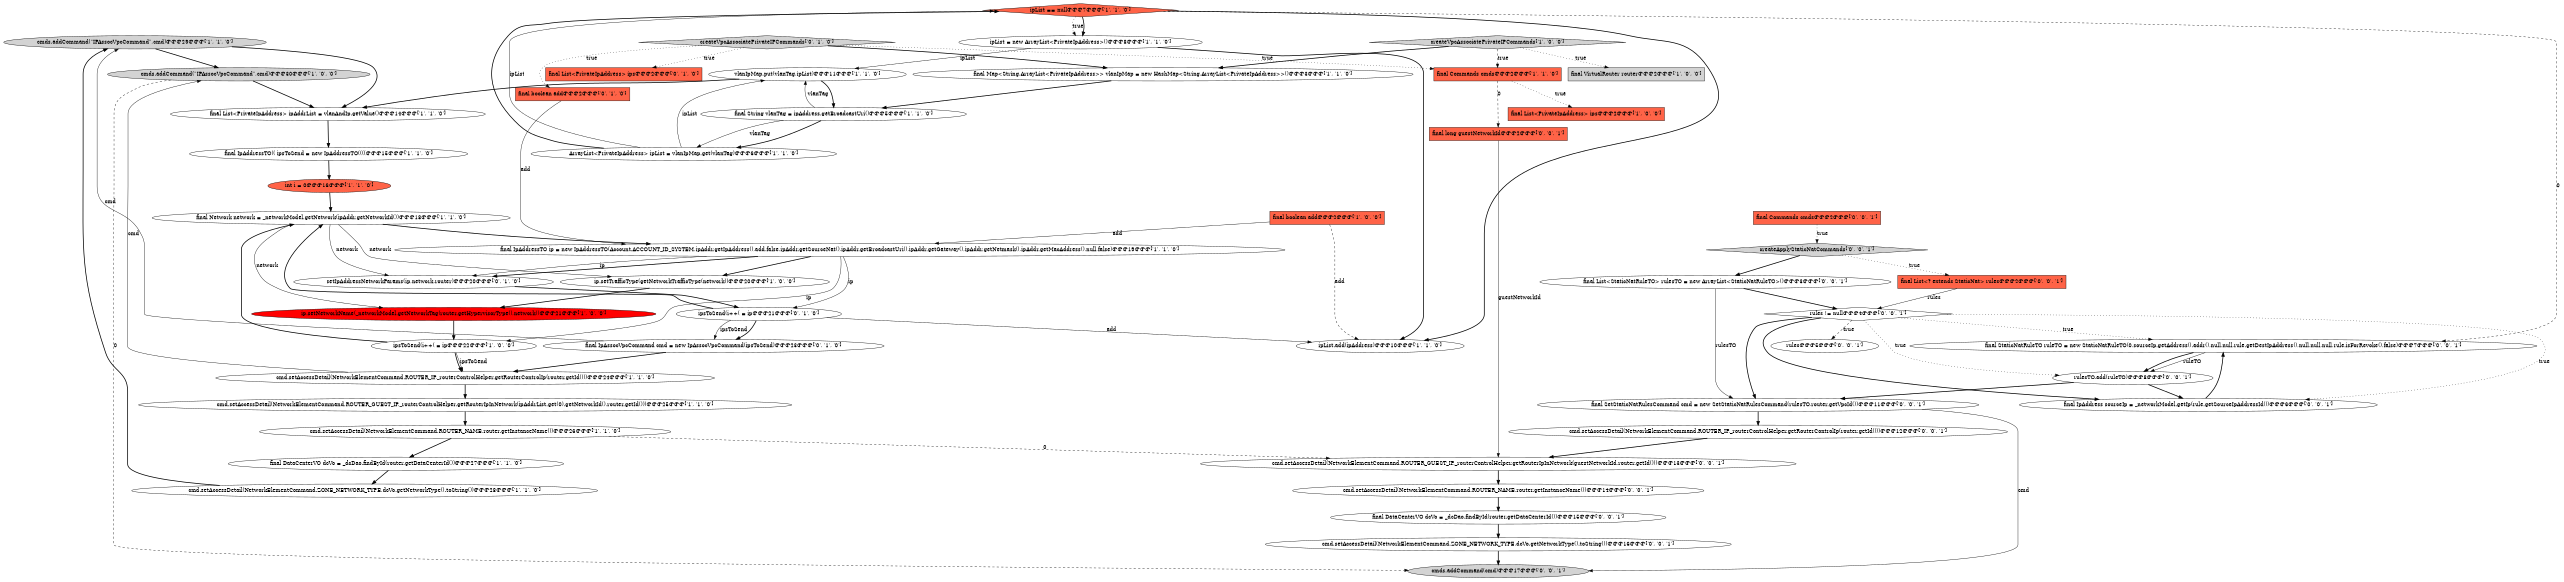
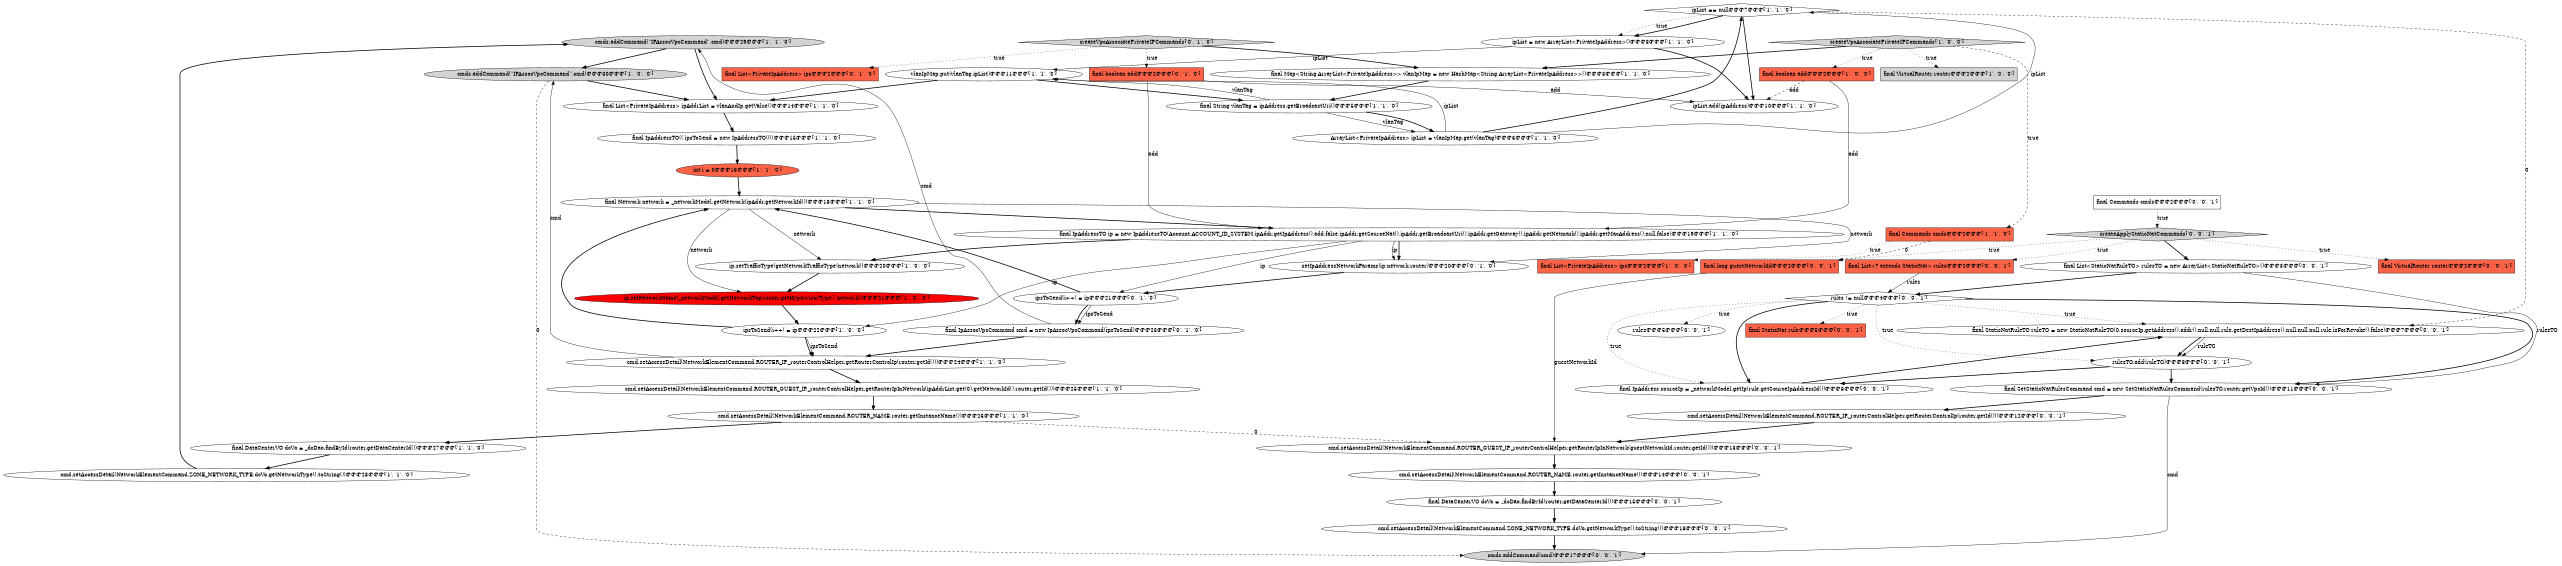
(1081, 10) -> (1742, 10)
(1135, 56) -> none
none -> (1860, 57)
(1817, 218) -> (2157, 202)
none -> (1977, 249)
none -> (2446, 266)
(1843, 328) -> (1747, 306)
(1067, 330) -> (1447, 87)
none -> (1806, 331)
